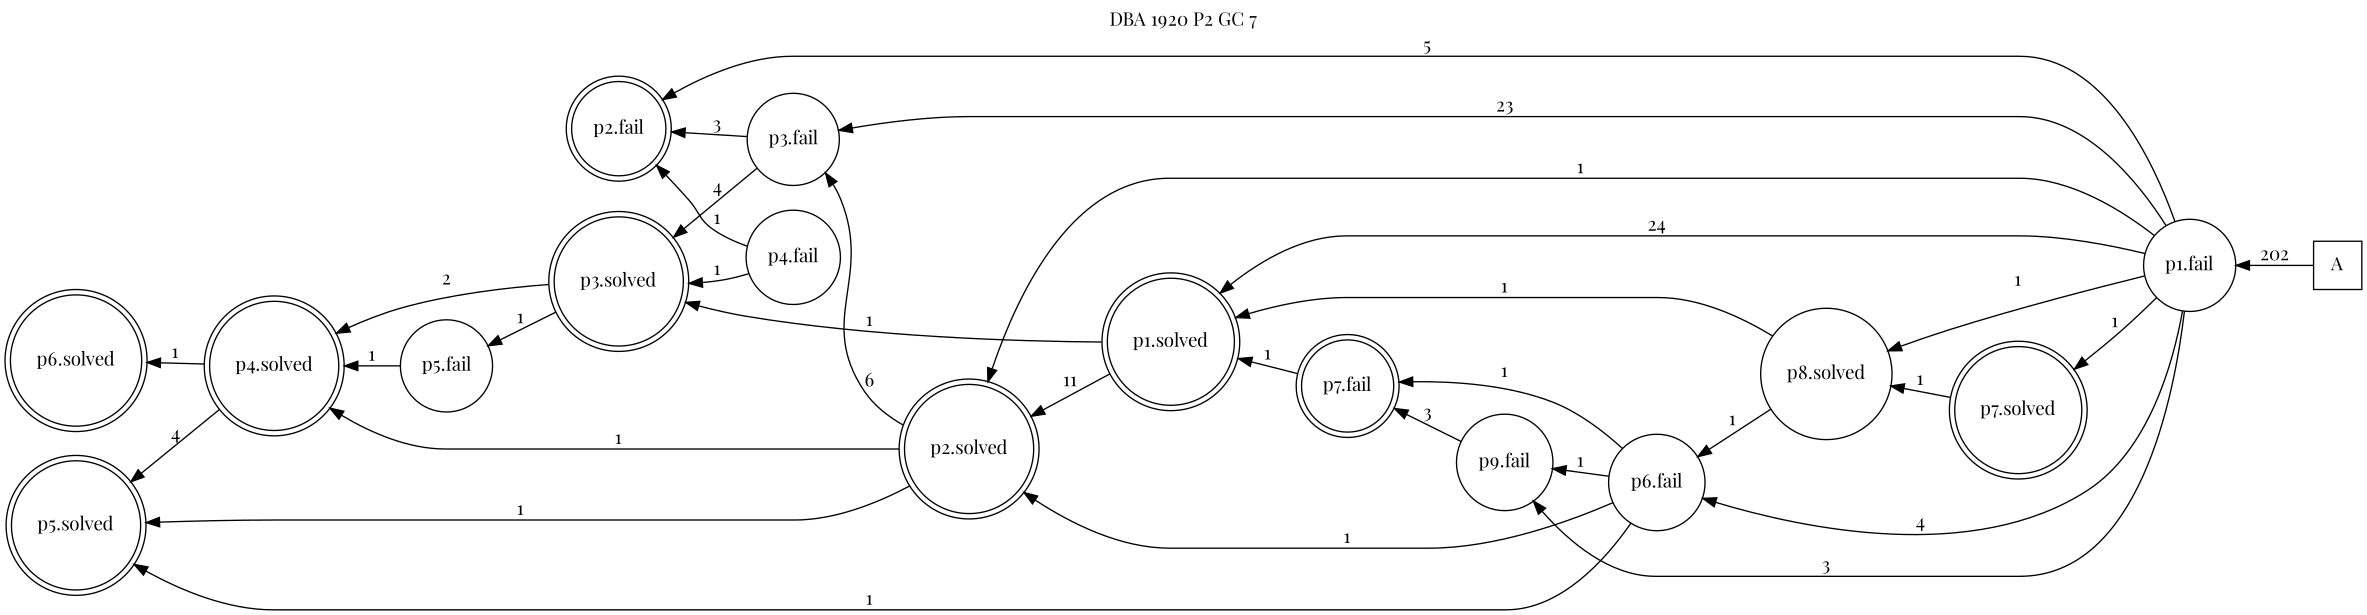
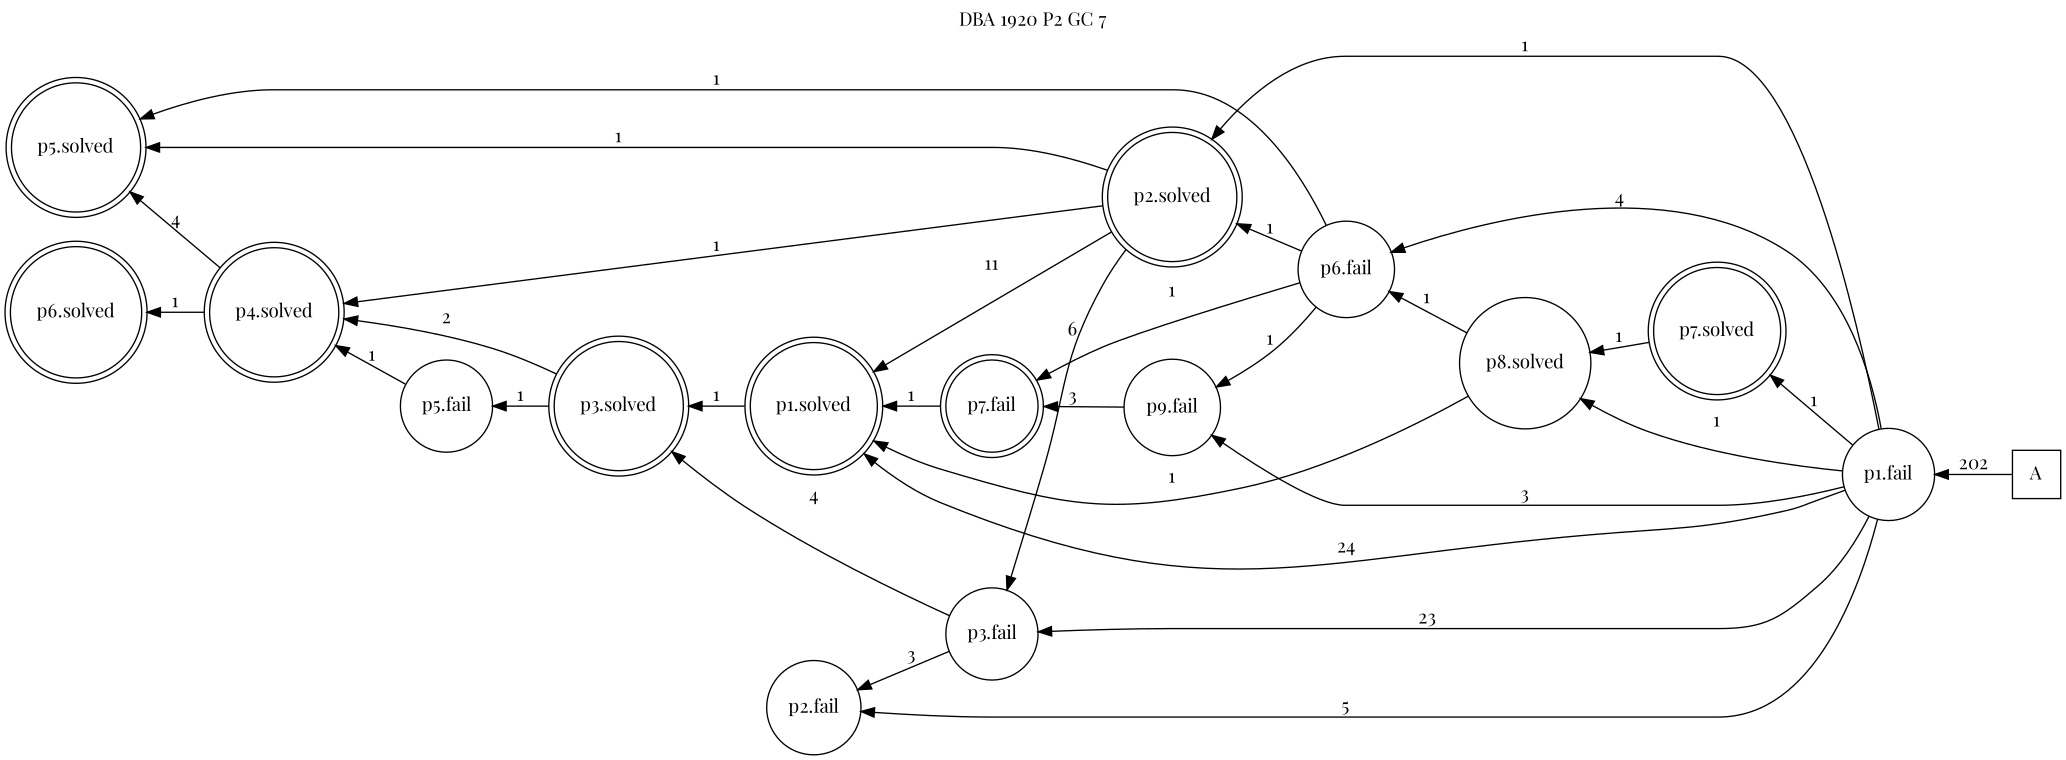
(619, 129) -> (814, 708)
(793, 257) -> none
(1076, 392) -> (999, 298)
